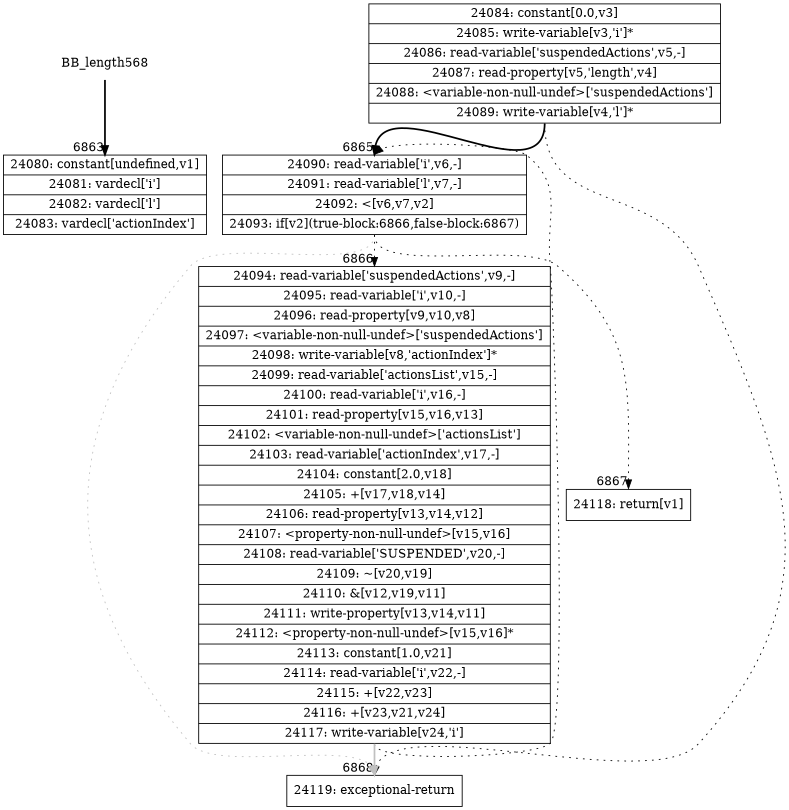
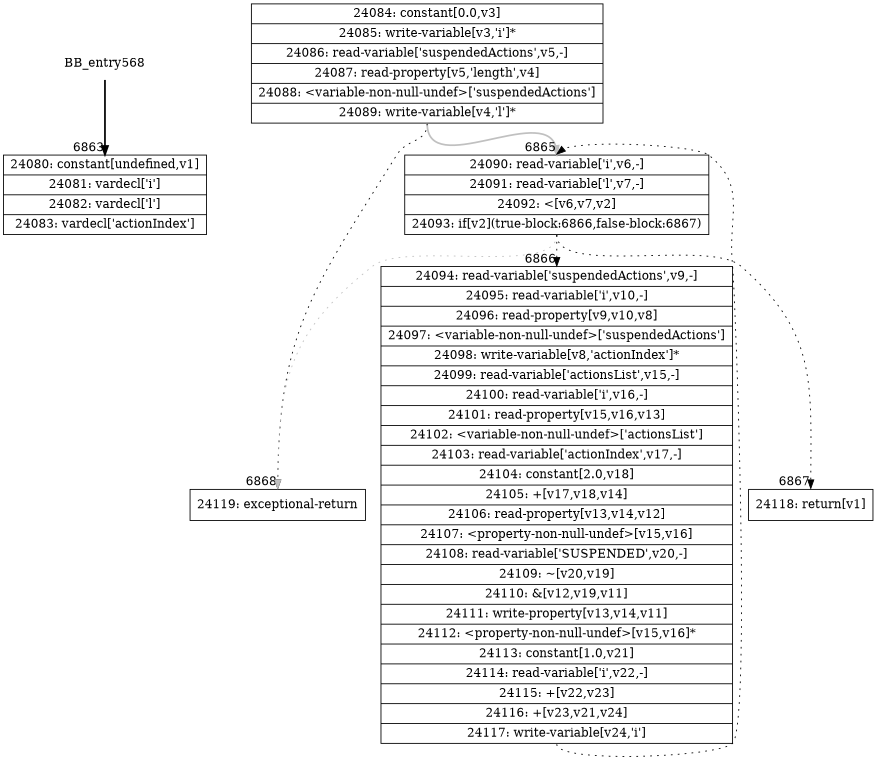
(105, 63) -> (105, 63)
(459, 139) -> (488, 140)
(374, 755) -> none
